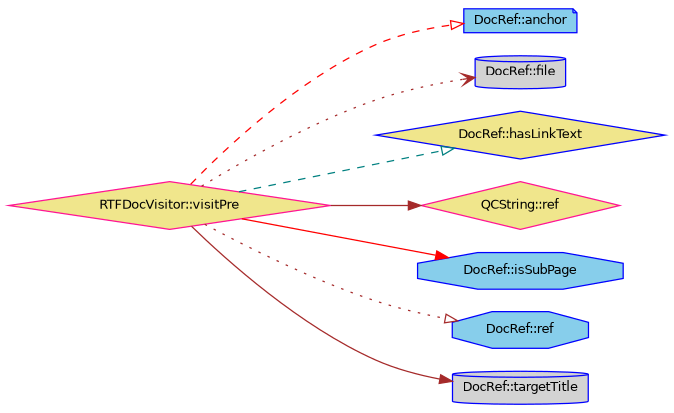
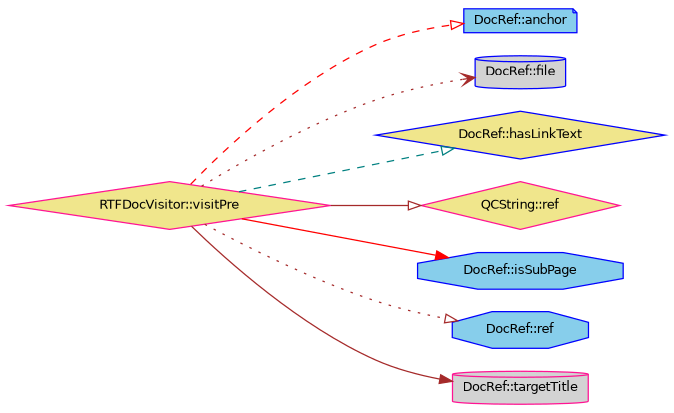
(369, 206) -> (369, 206)
(520, 388) -> (520, 388)
